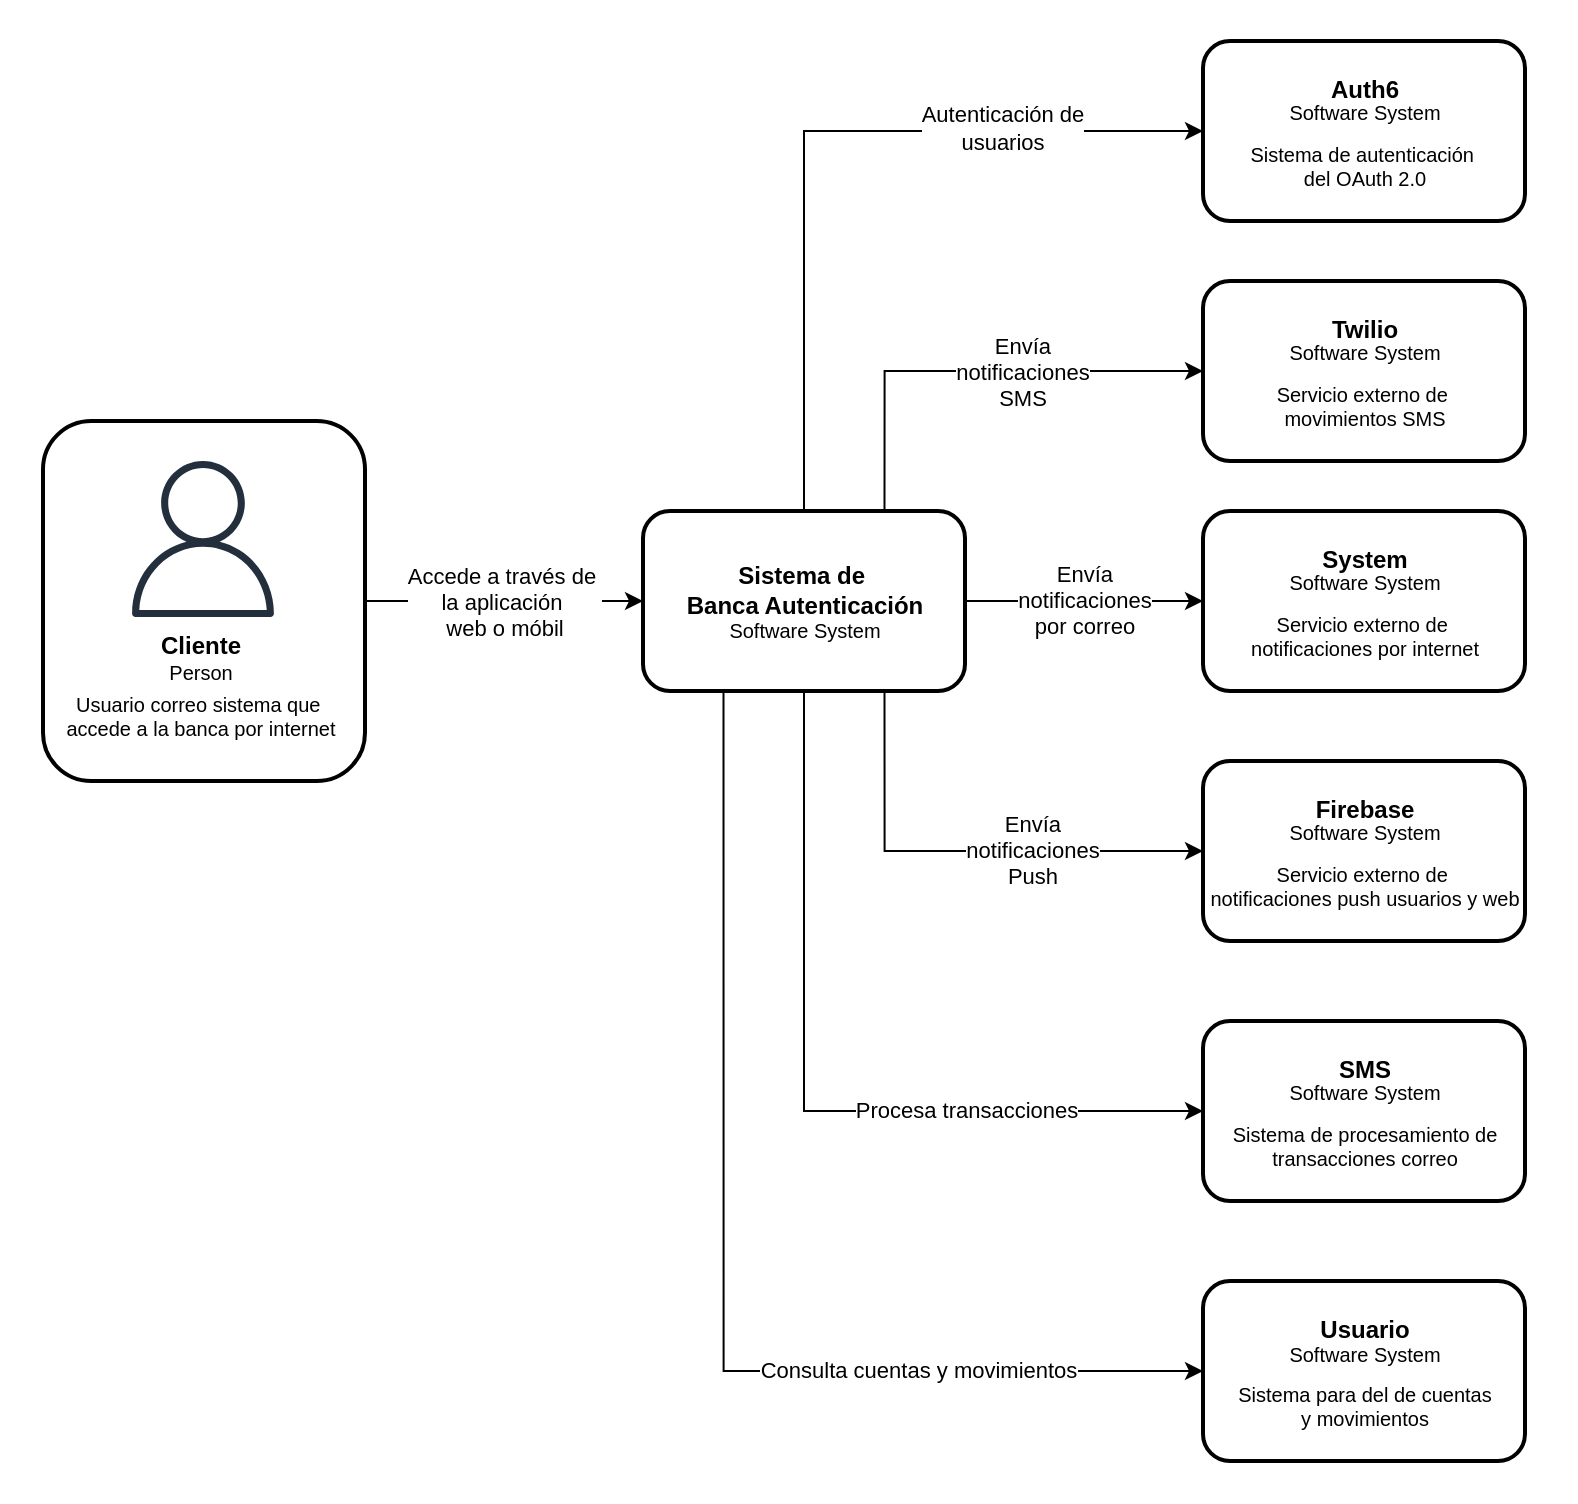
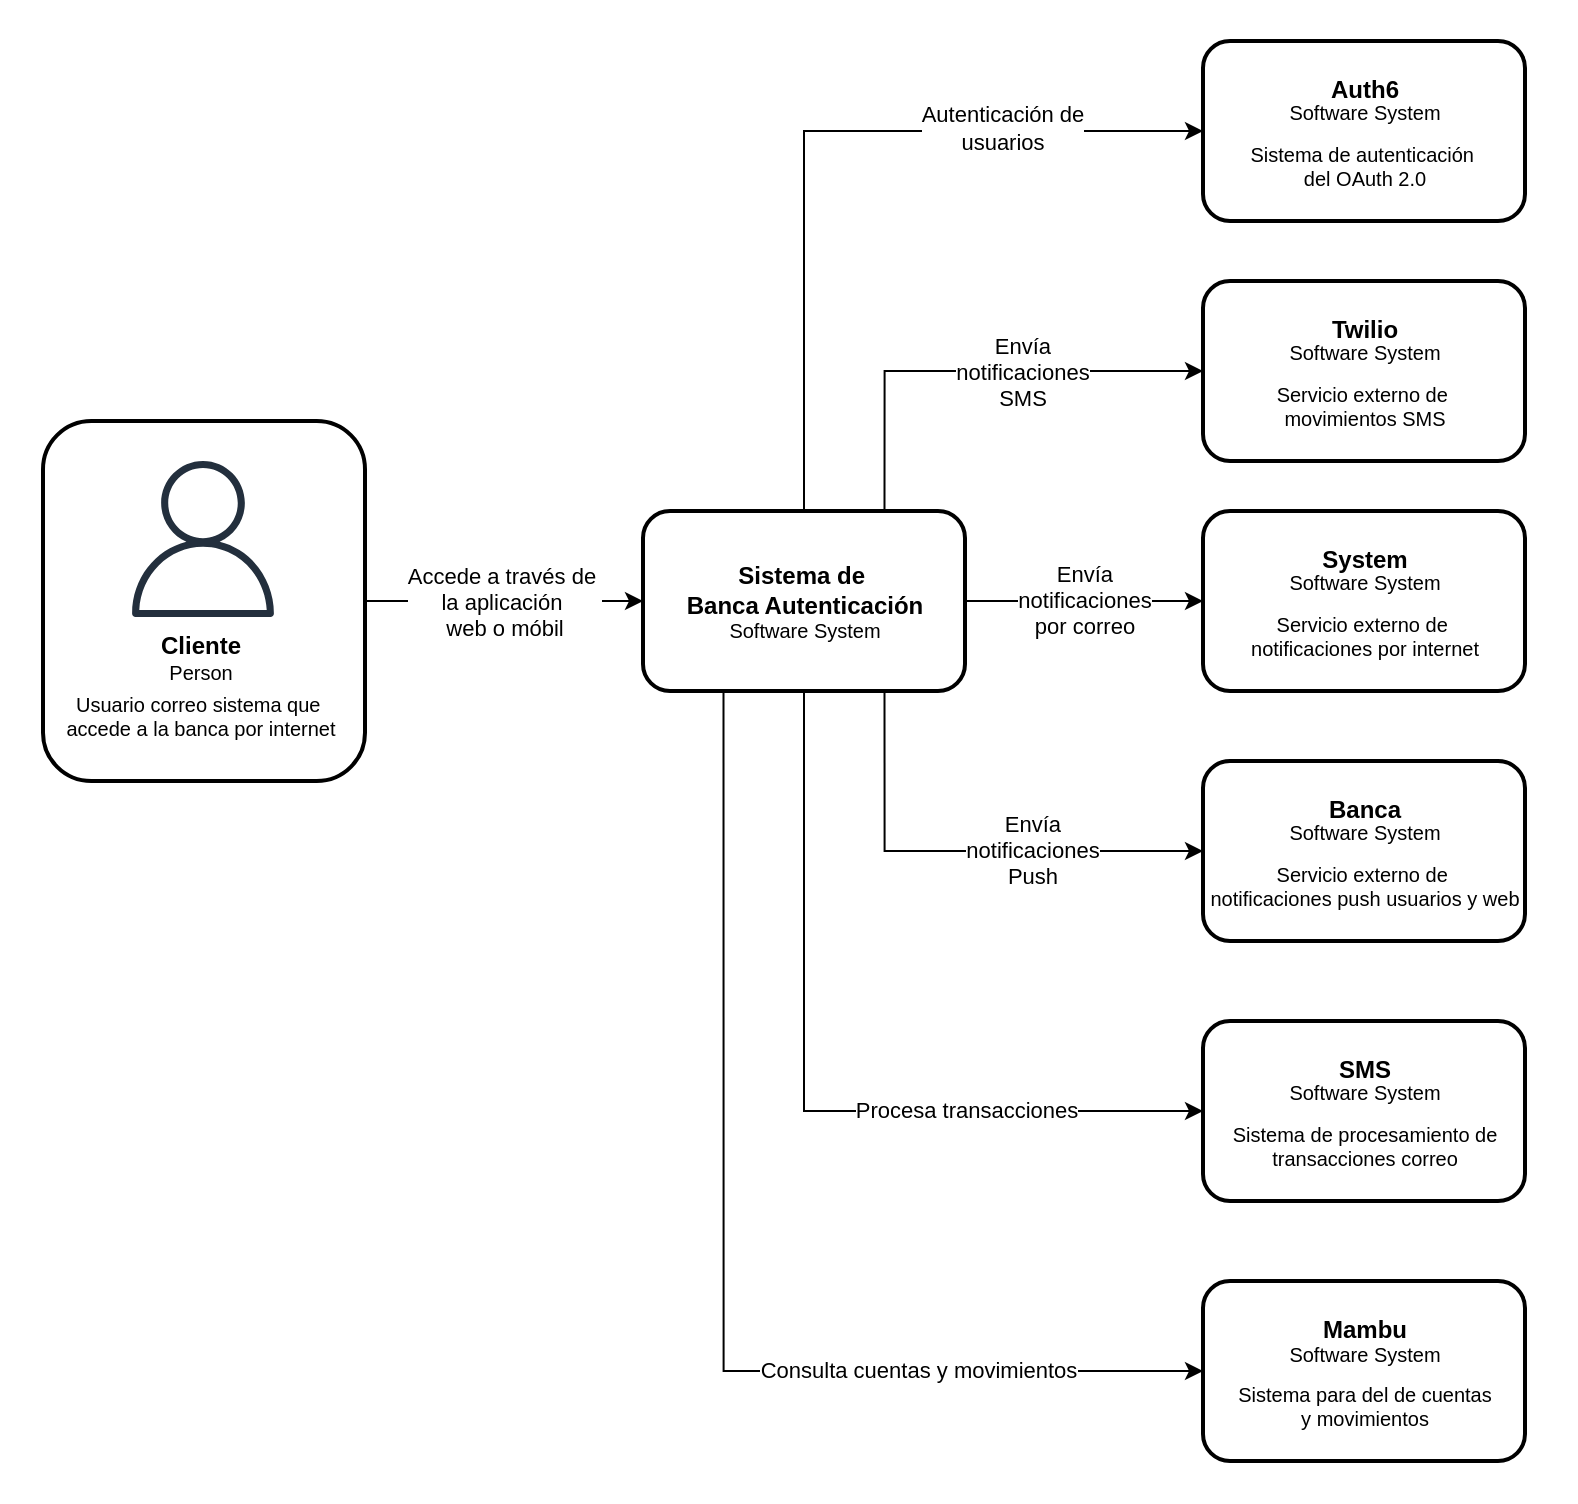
(1366, 811) -> (1366, 811)
(1366, 1331) -> (1366, 1331)
